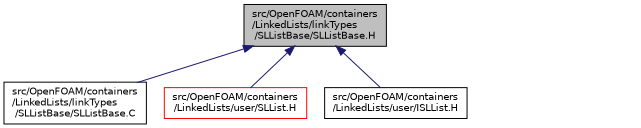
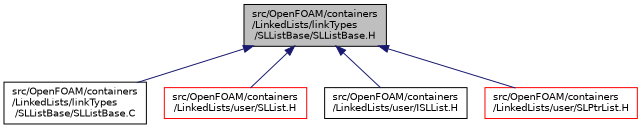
none -> (561, 103)
